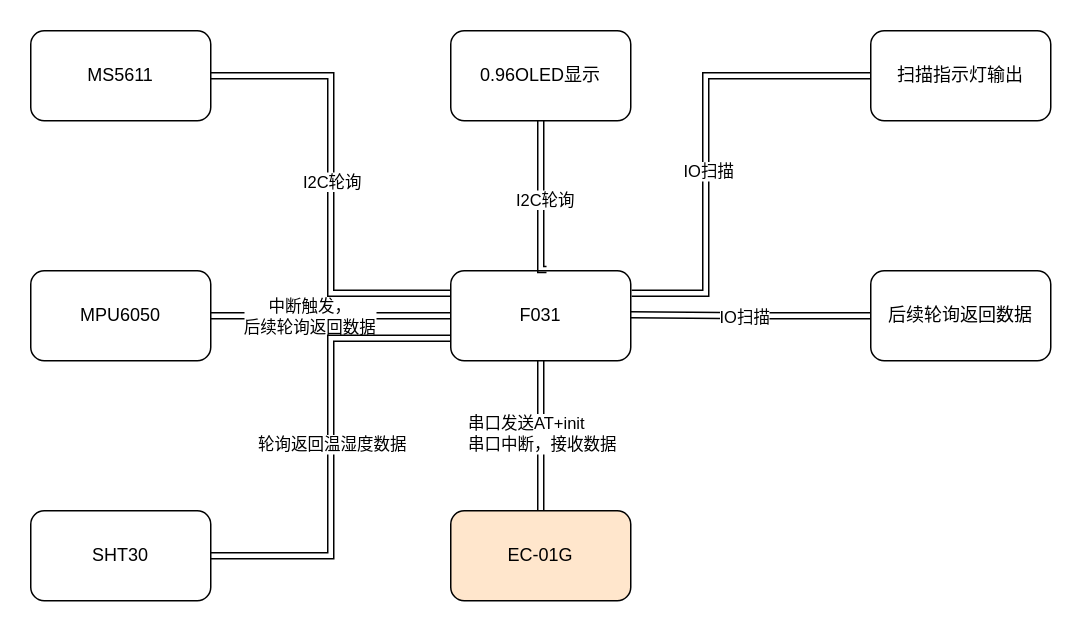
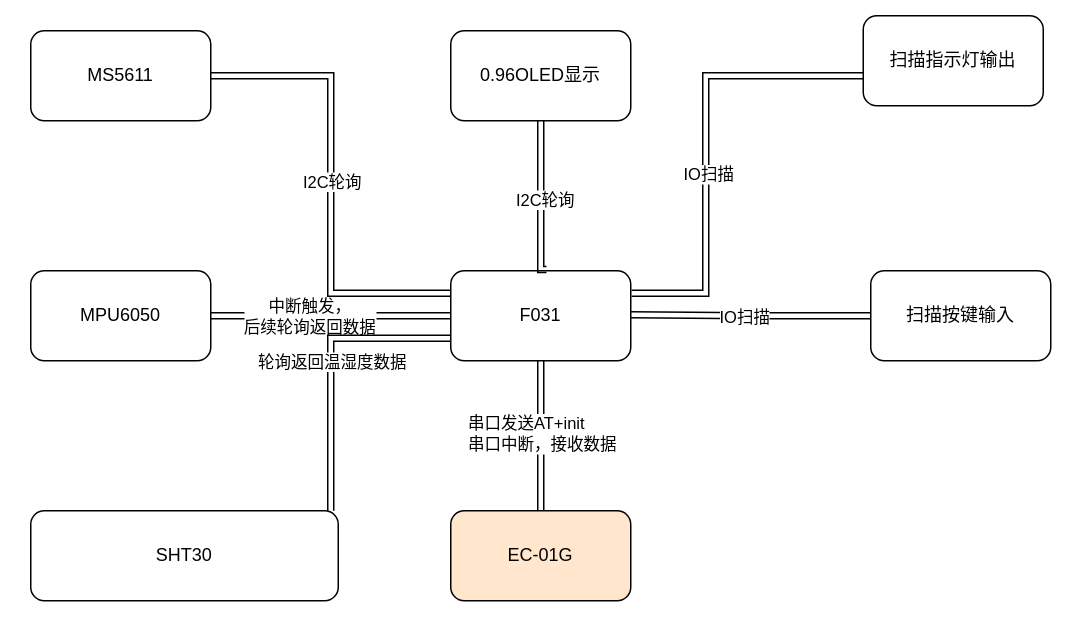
(961, 76) -> (953, 61)
(961, 316) -> (961, 316)
(121, 556) -> (185, 556)
